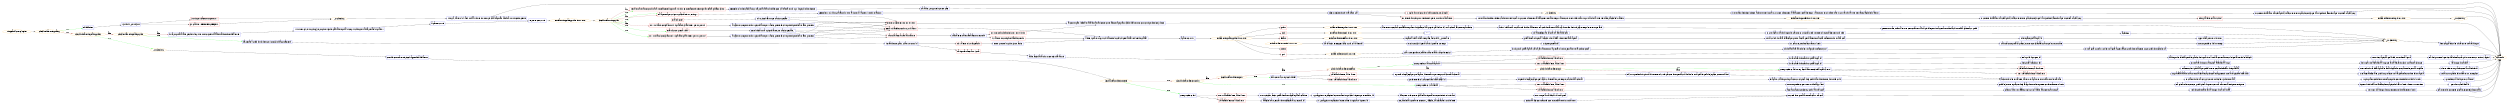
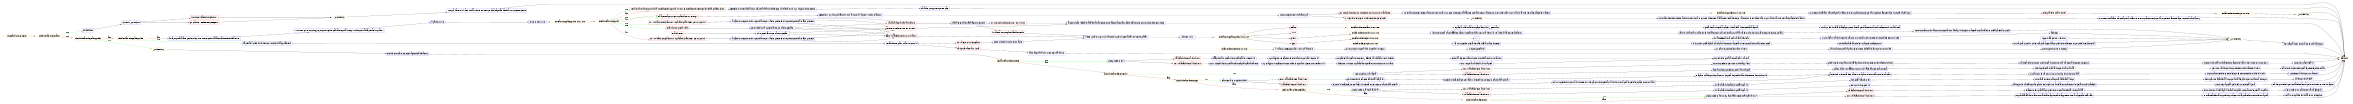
(2031, 38) -> none
(1284, 55) -> none
(1168, 80) -> (1046, 63)
